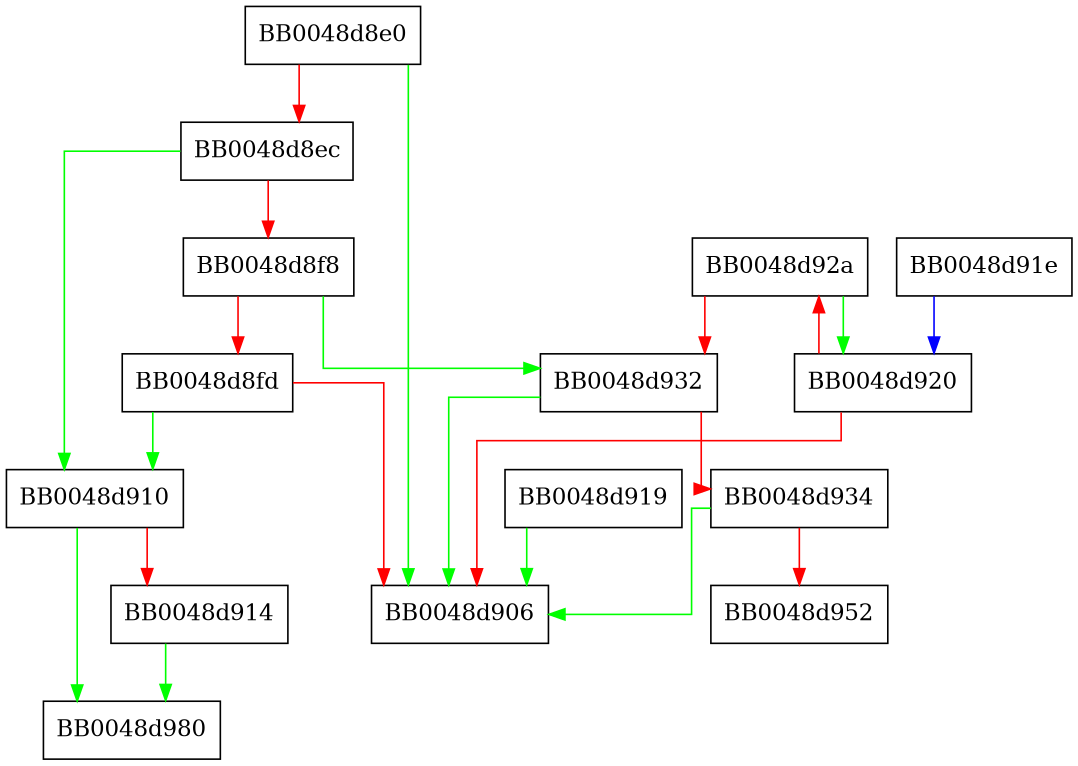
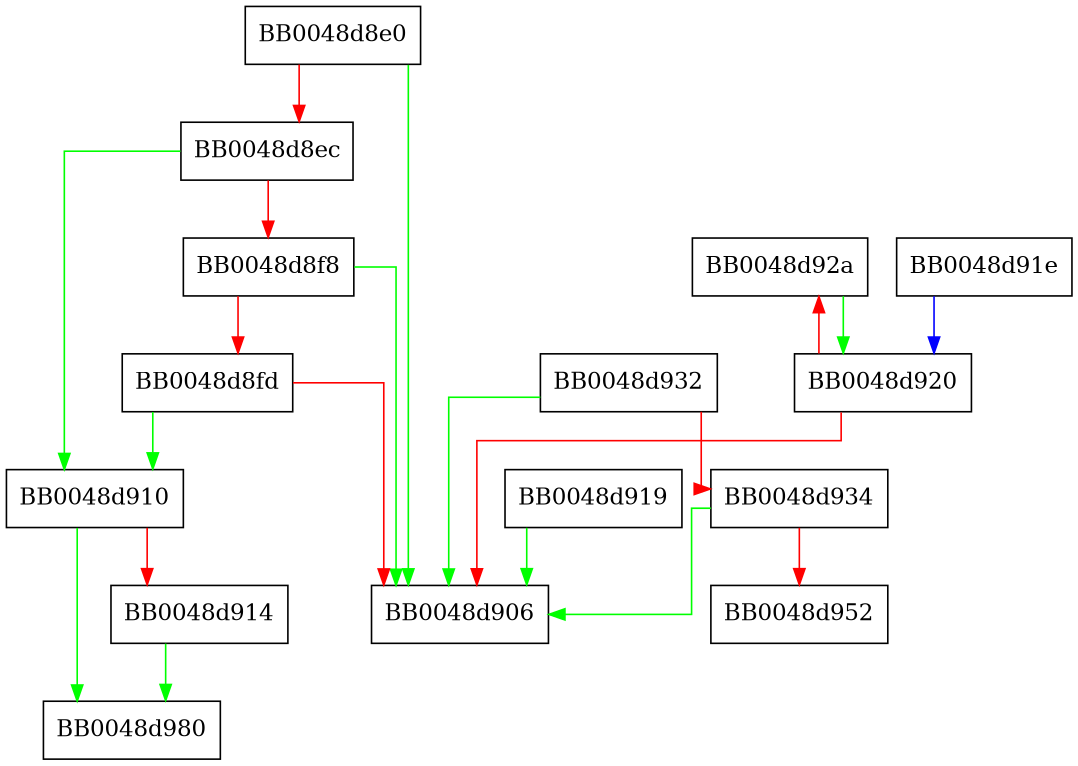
(705, 317) -> none
(388, 368) -> (396, 397)
